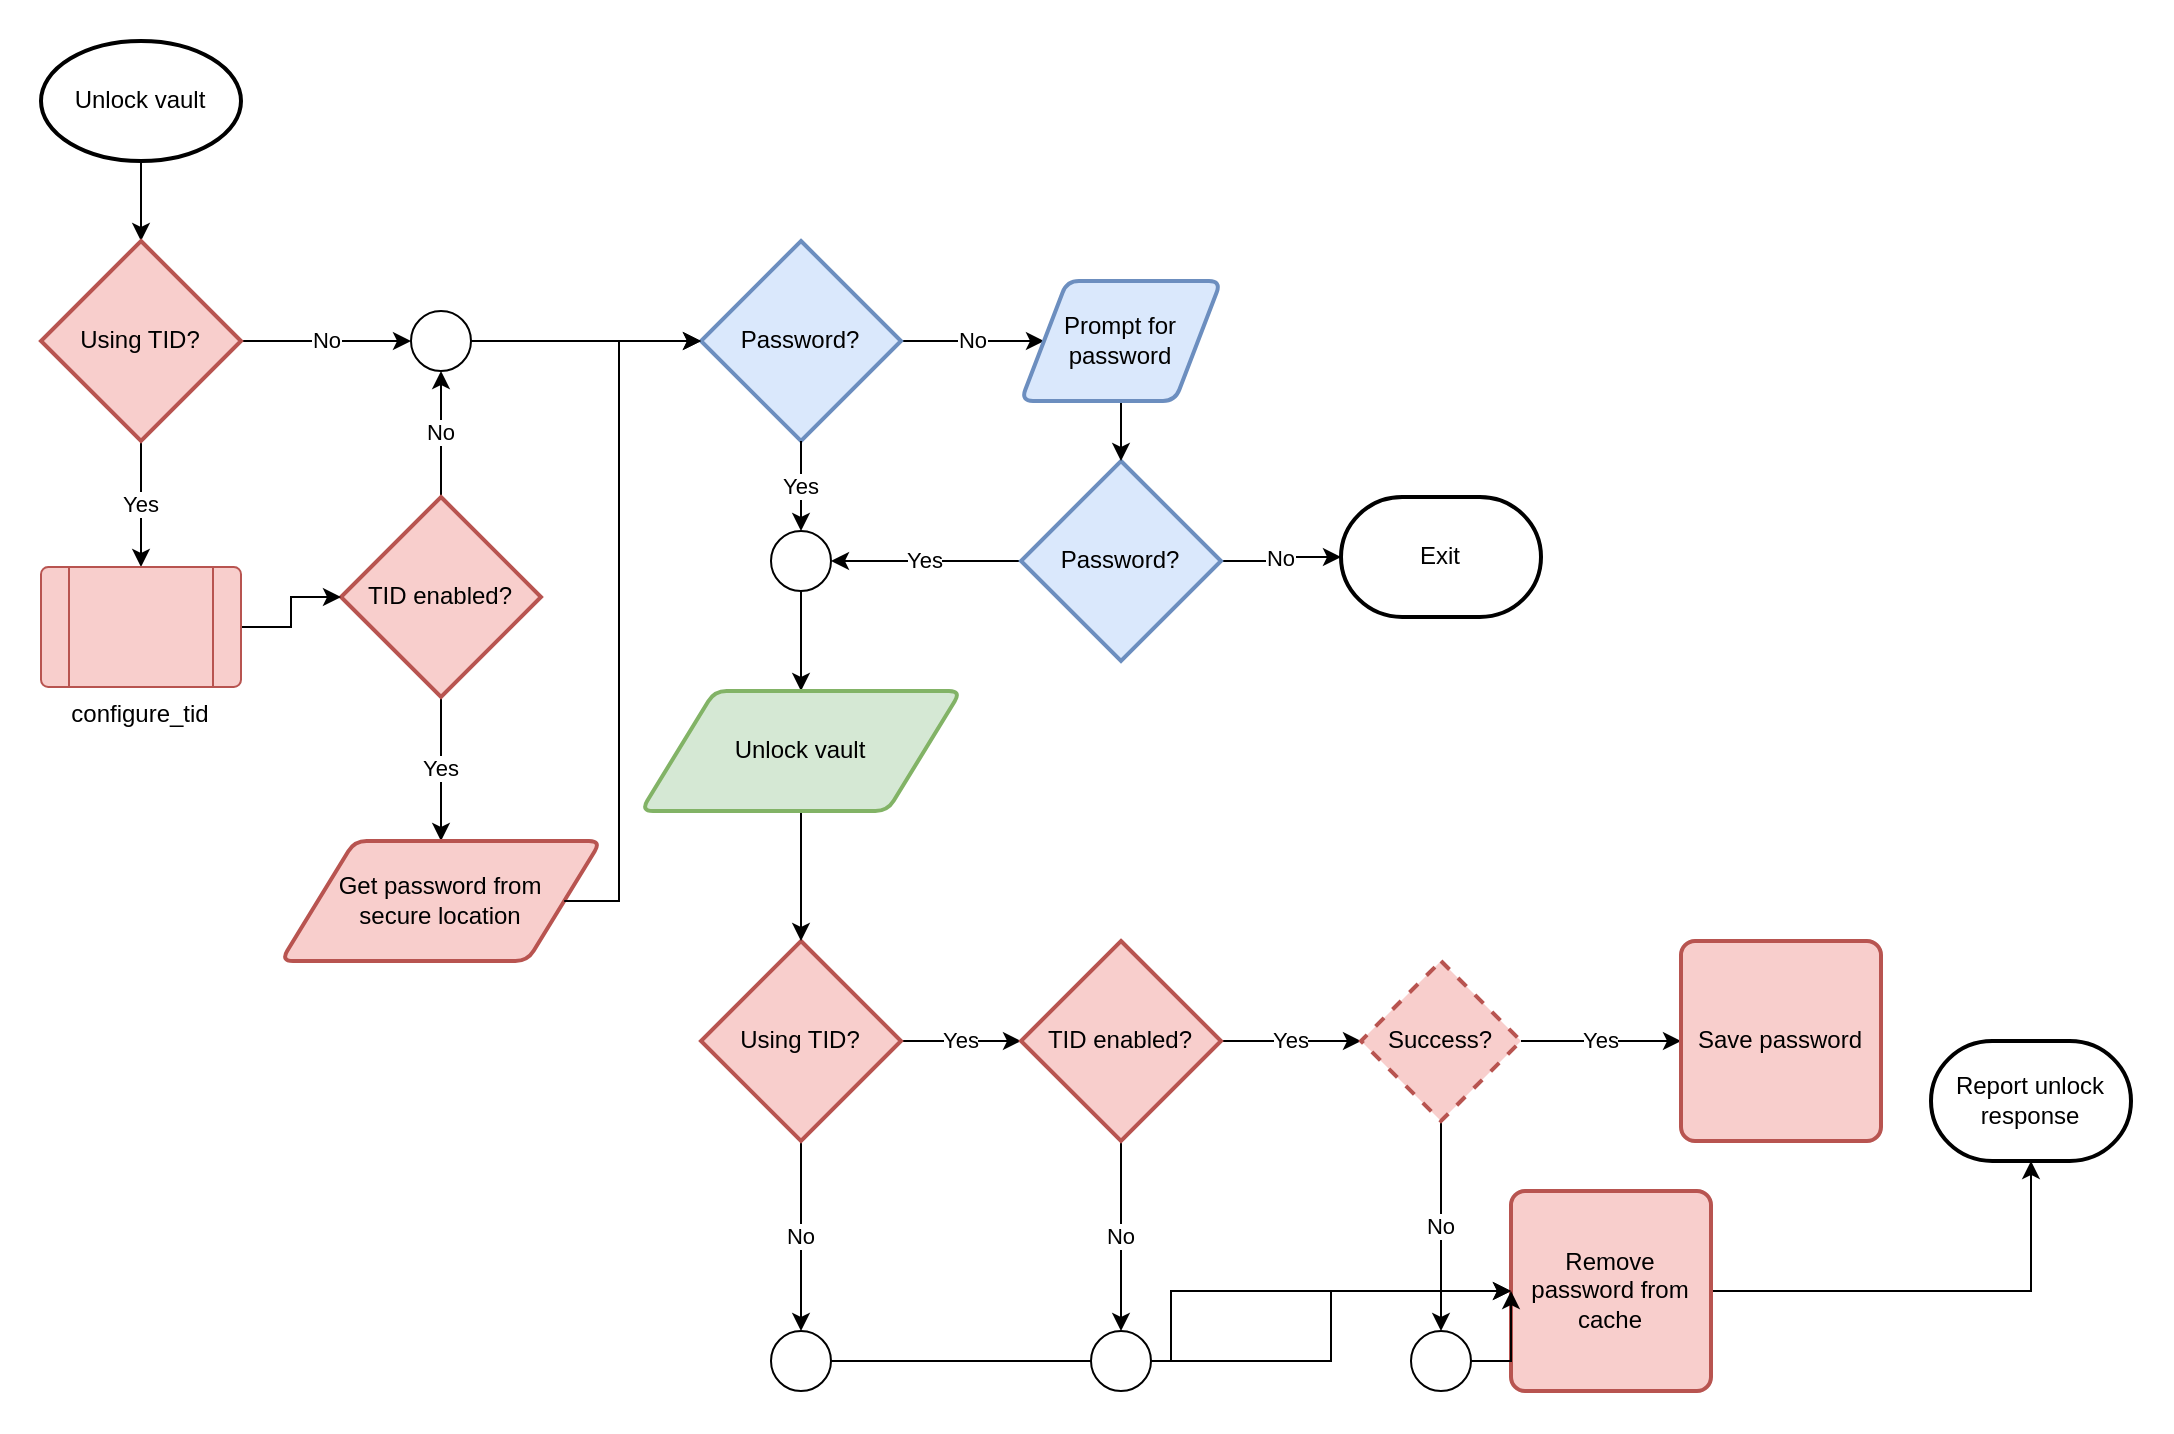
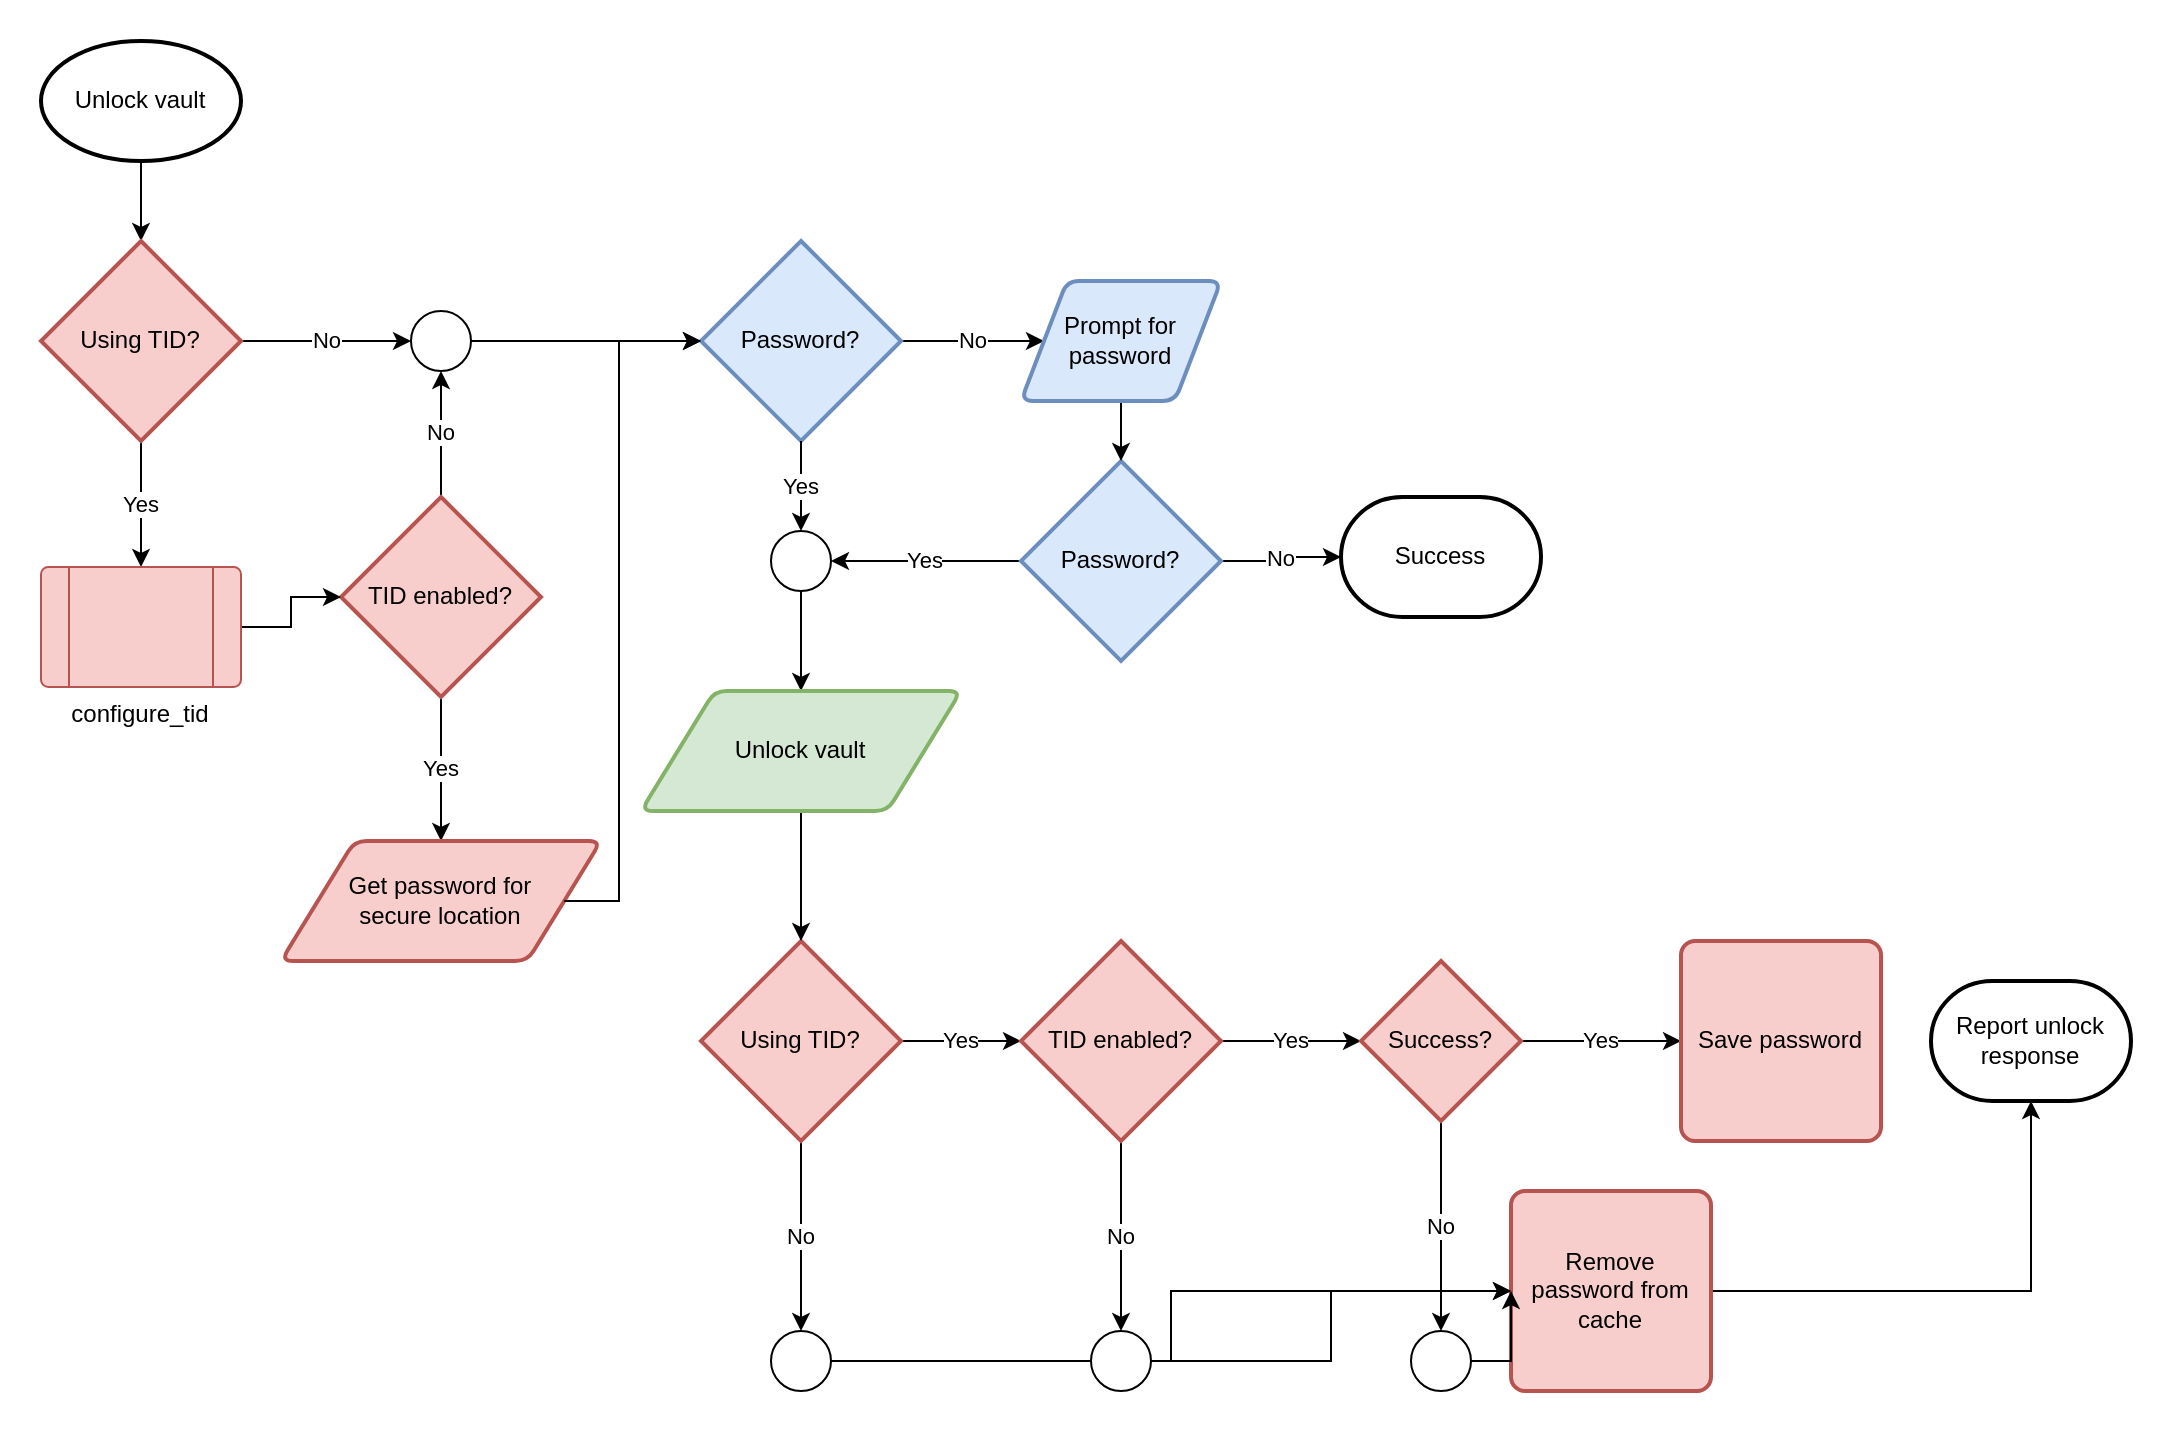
(1441, 557) -> (1441, 557)
(441, 901) -> (441, 901)
(1441, 1041) -> (1441, 1041)
(2031, 1101) -> (2031, 1041)
